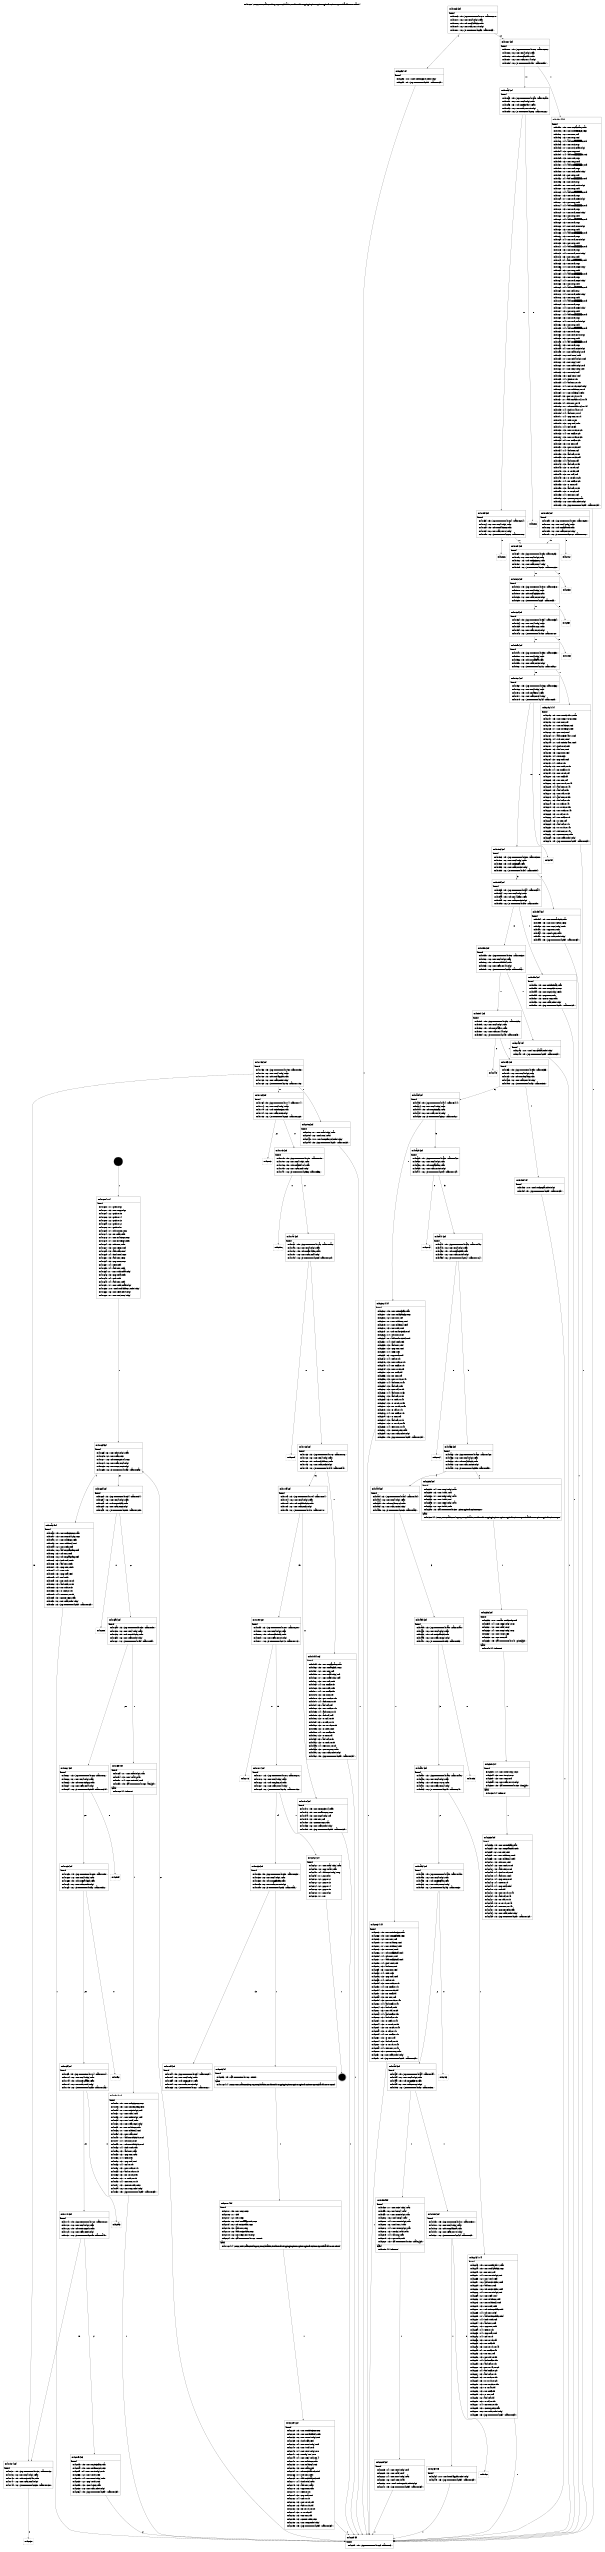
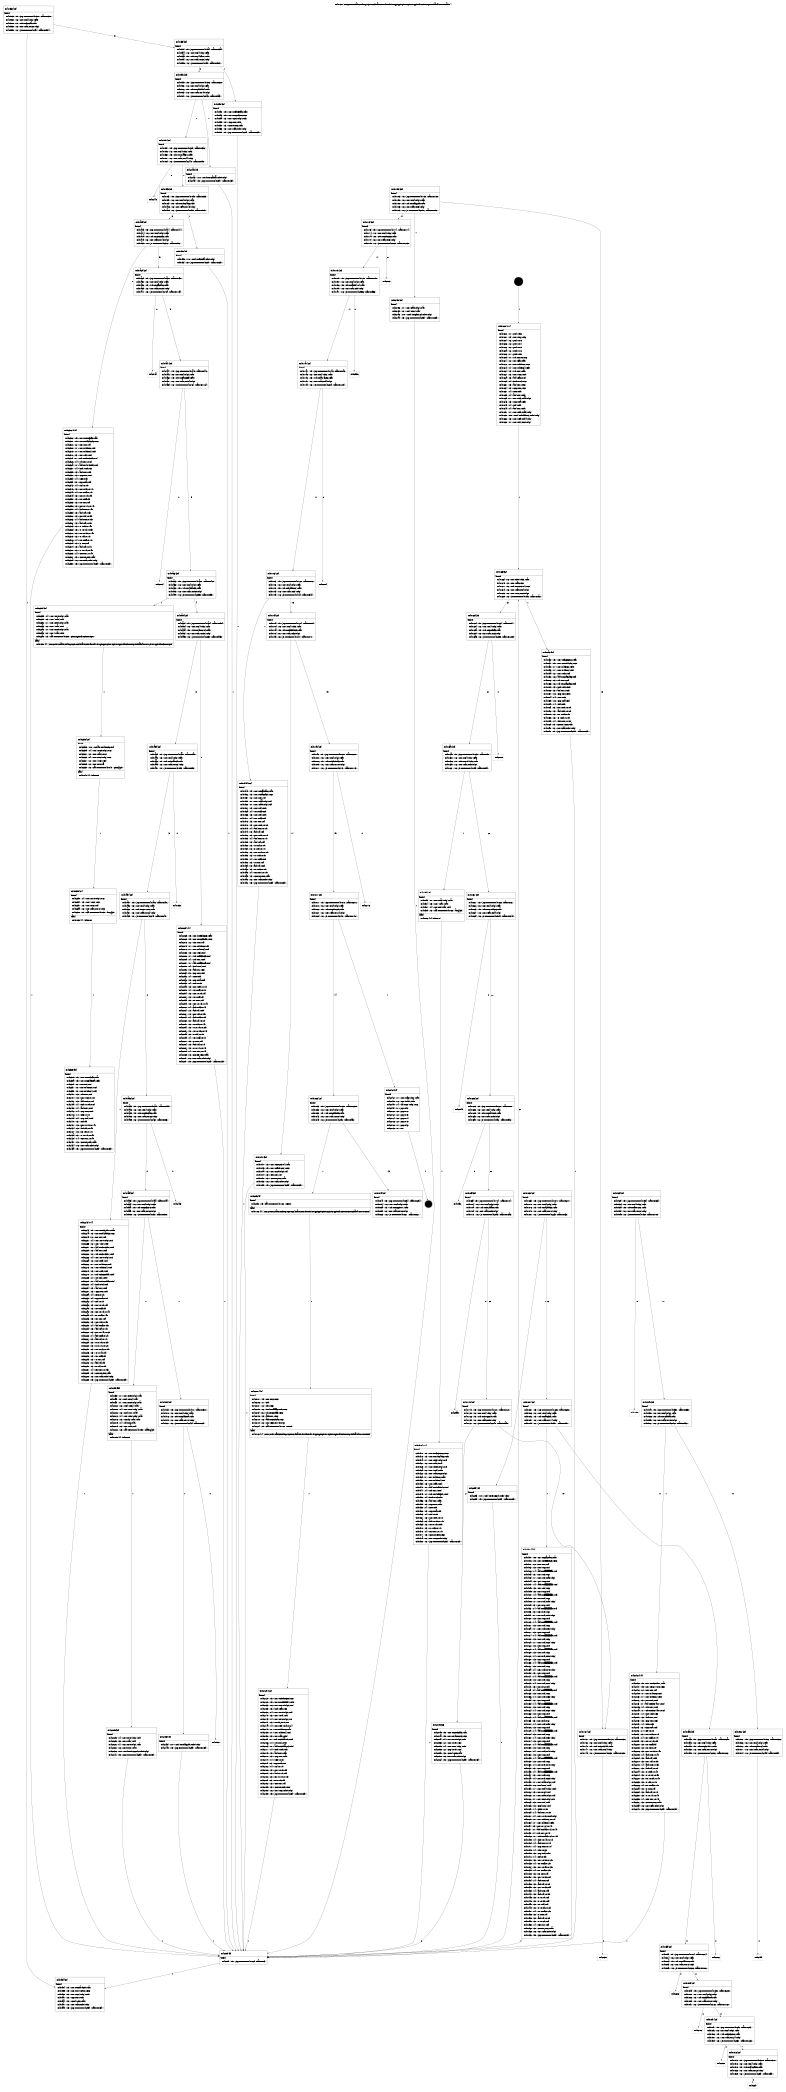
(517, 540) -> (695, 1975)
(534, 606) -> none
(521, 774) -> none
(578, 1826) -> (163, 1976)
